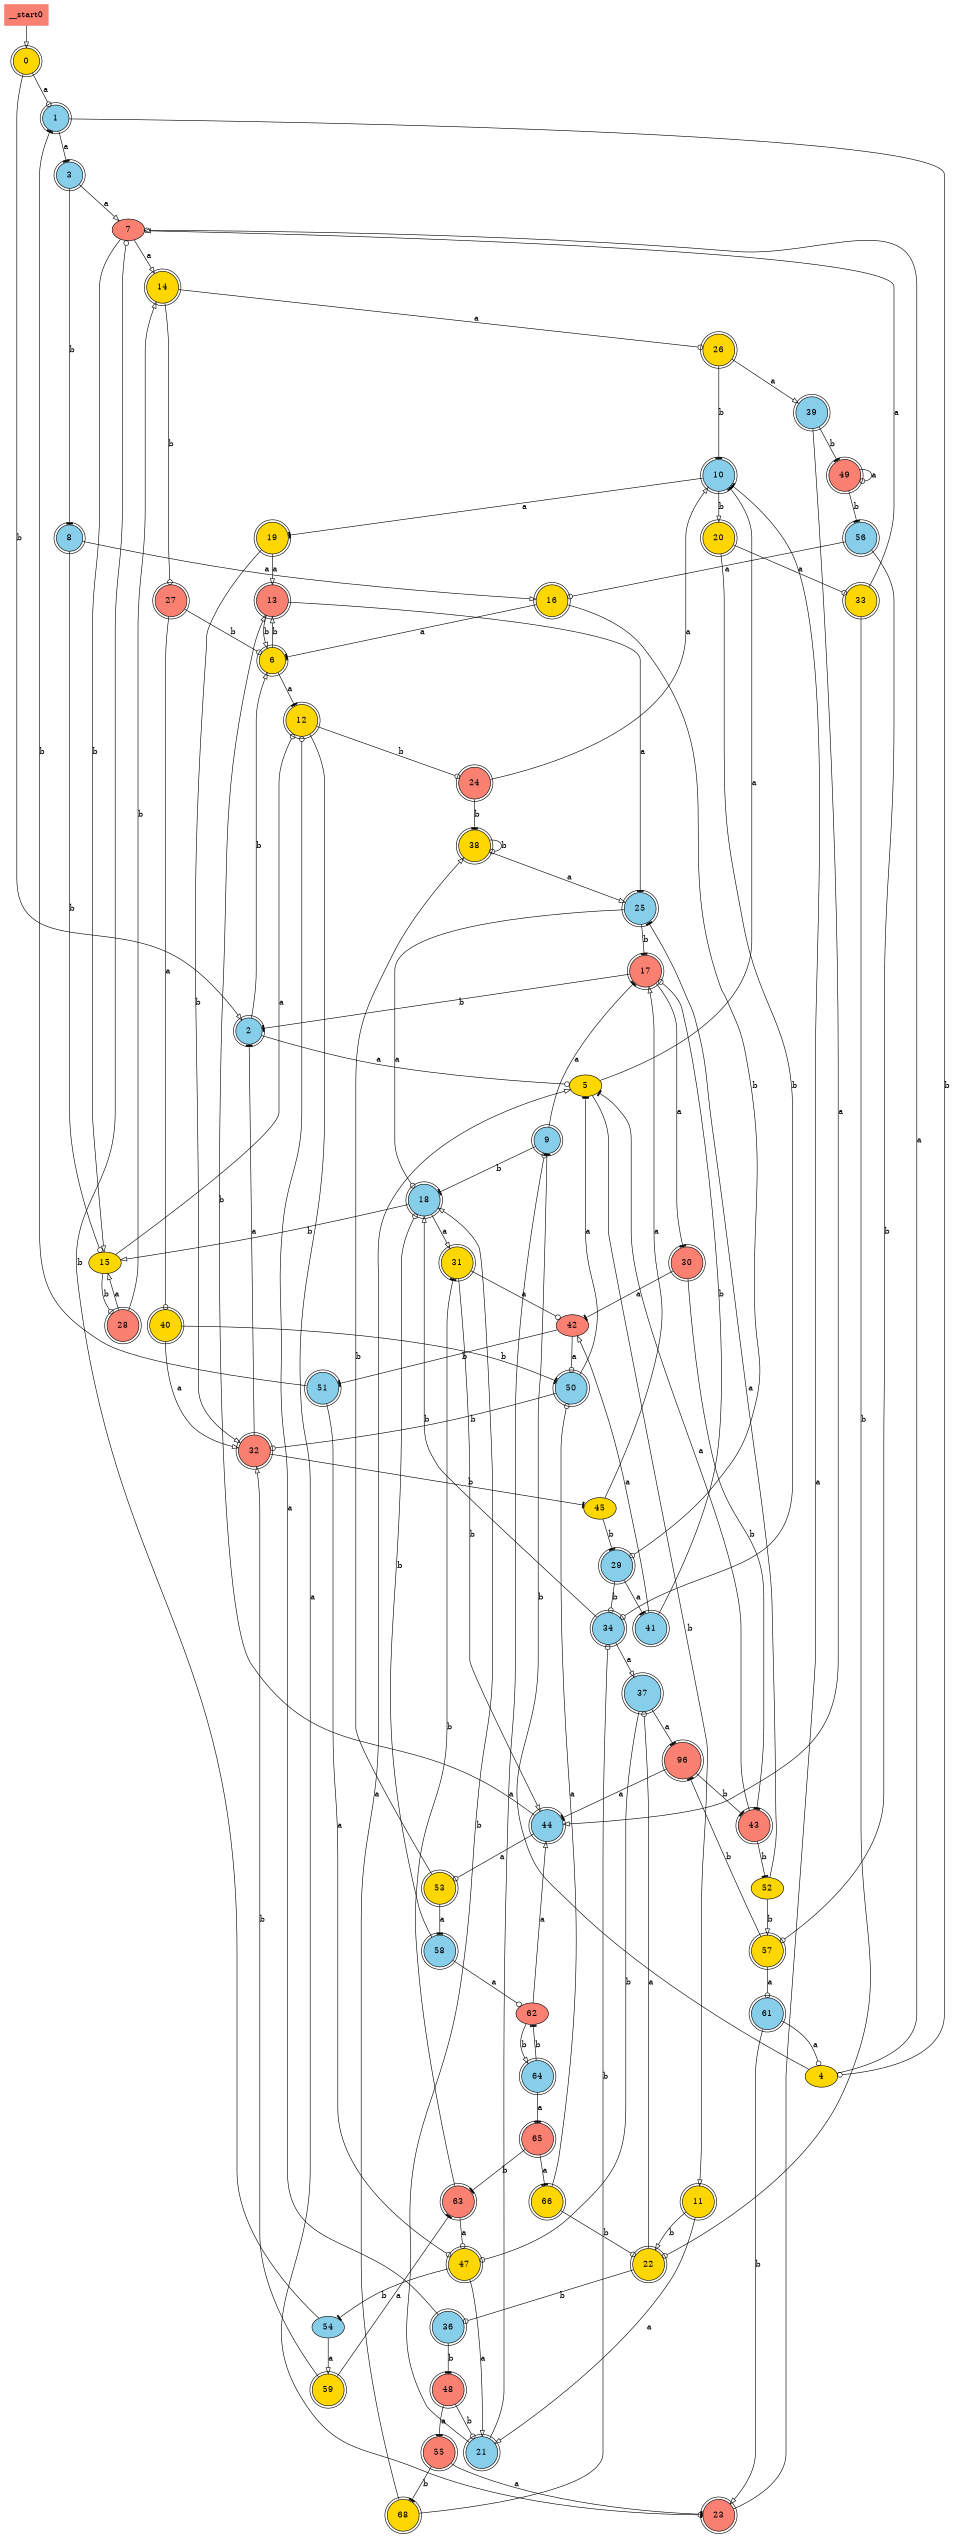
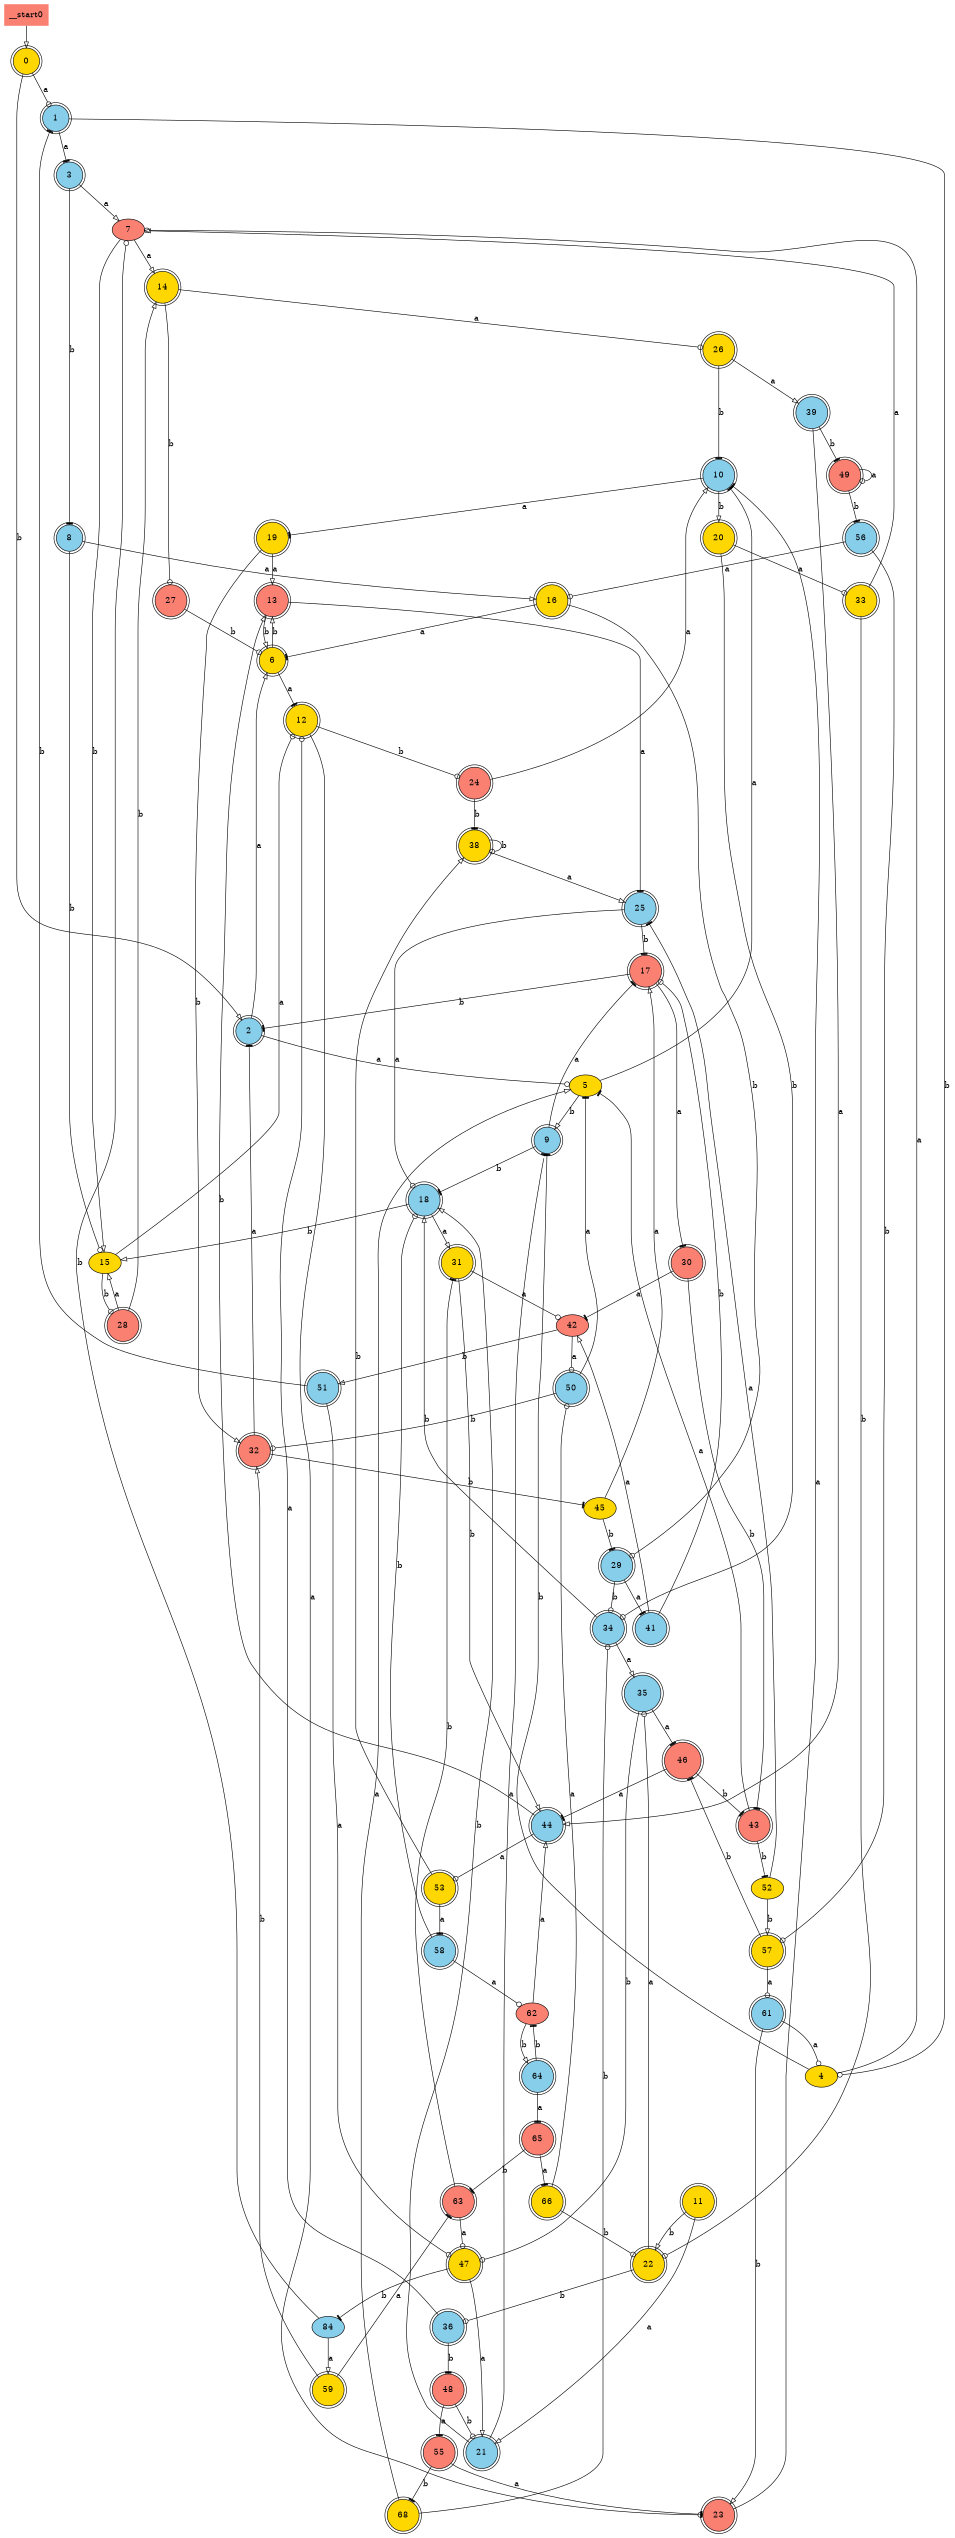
(259, 846) -> (259, 846)
(166, 1325) -> none
(455, 1355) -> (455, 1355)
(686, 1633) -> (569, 1110)
(643, 1693) -> (643, 1693)
(683, 1761) -> (683, 1761)
(508, 1831) -> (508, 1831)
(328, 2327) -> (328, 2327)
